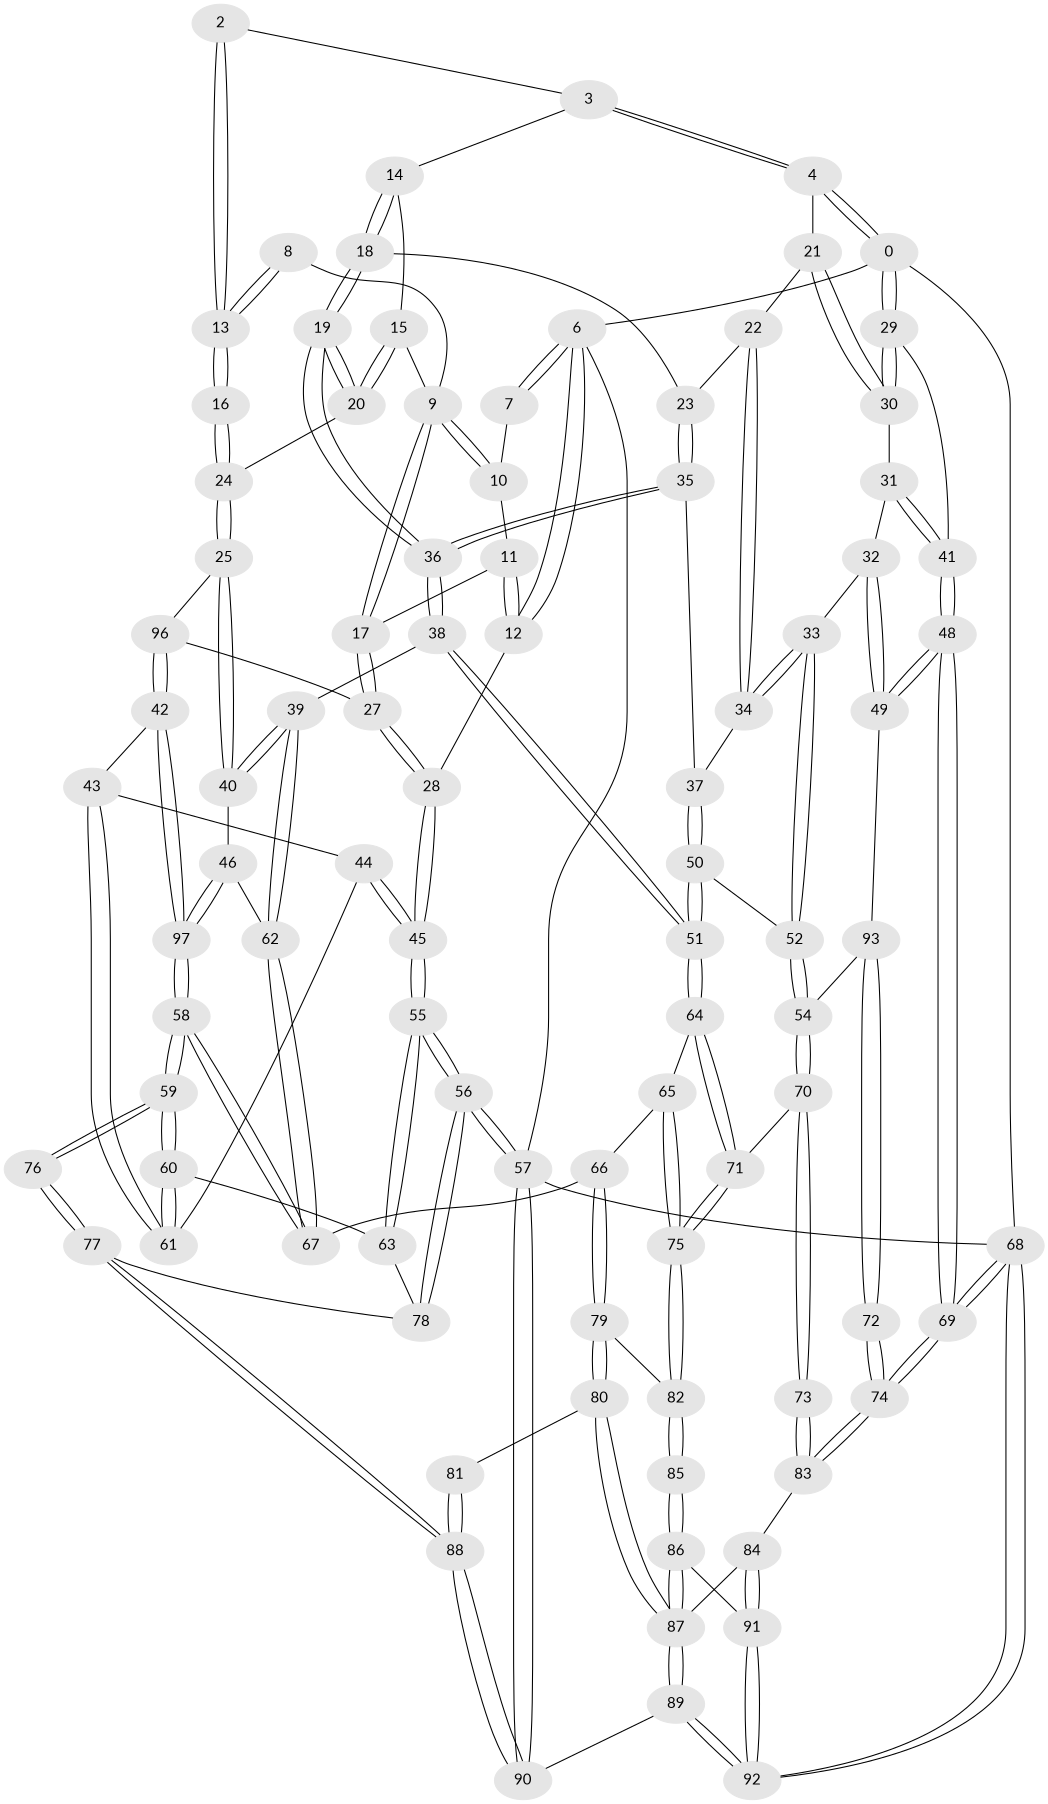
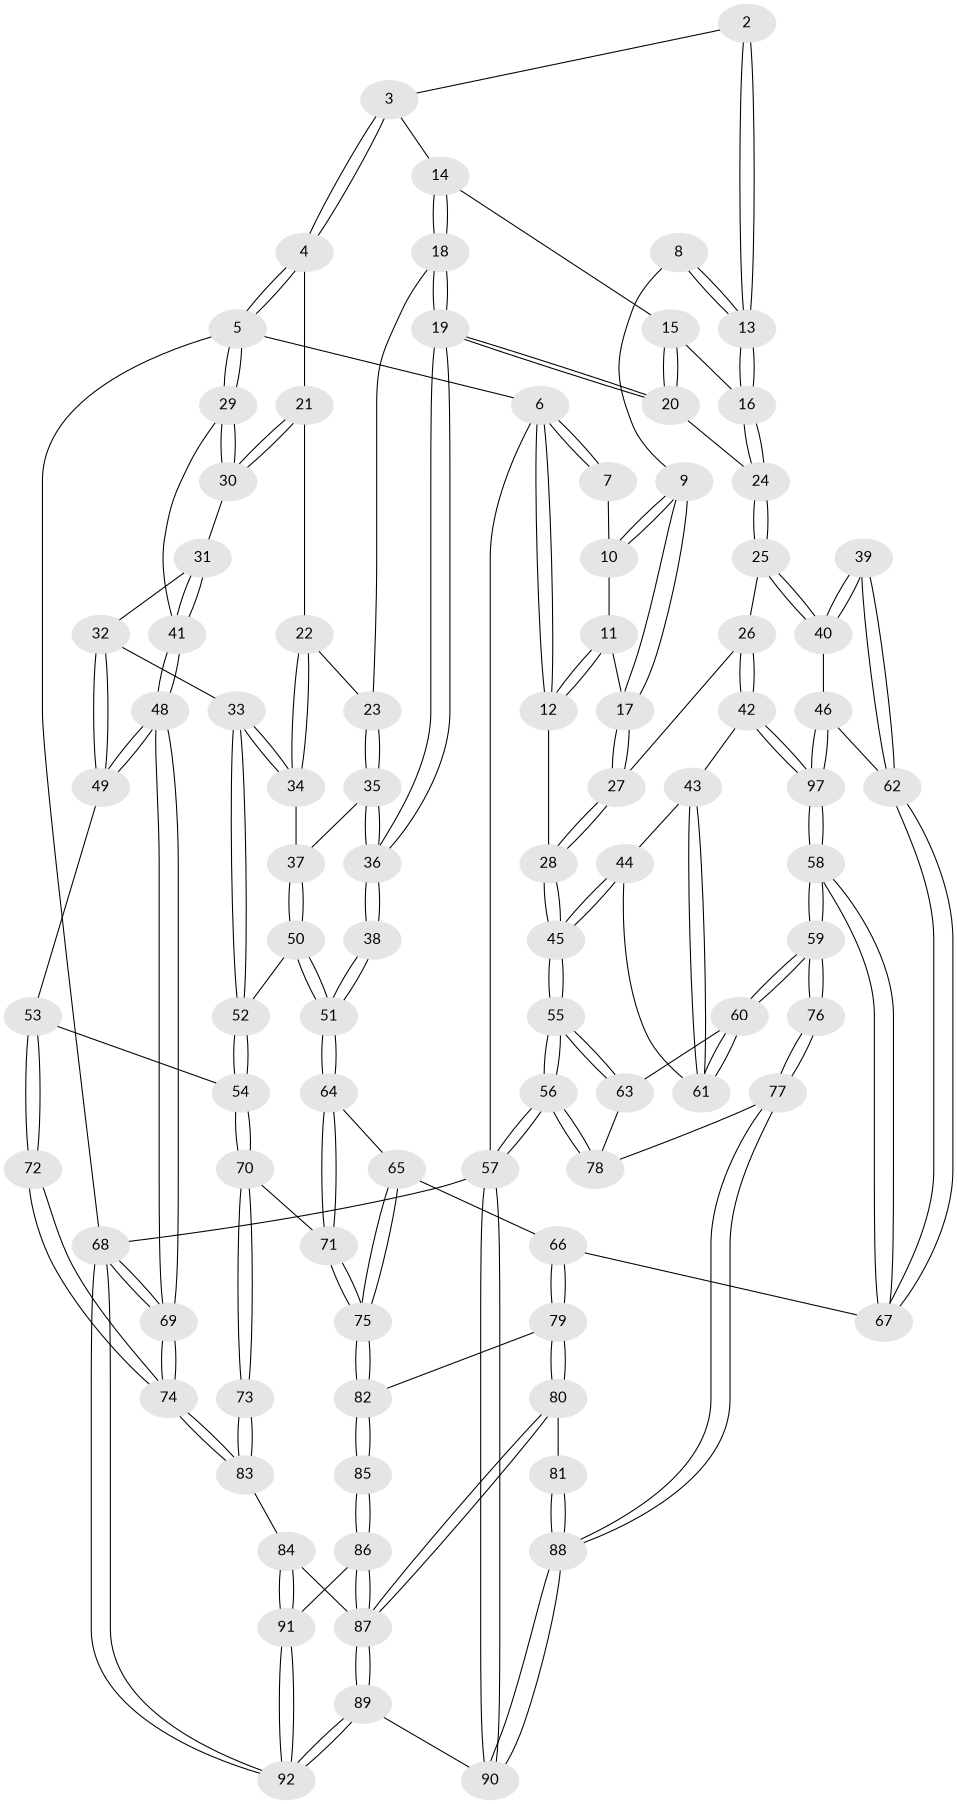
(889, 253) -> (238, 329)
(416, 367) -> (709, 367)
(160, 635) -> (747, 635)
(367, 673) -> none
(871, 940) -> (33, 1017)
